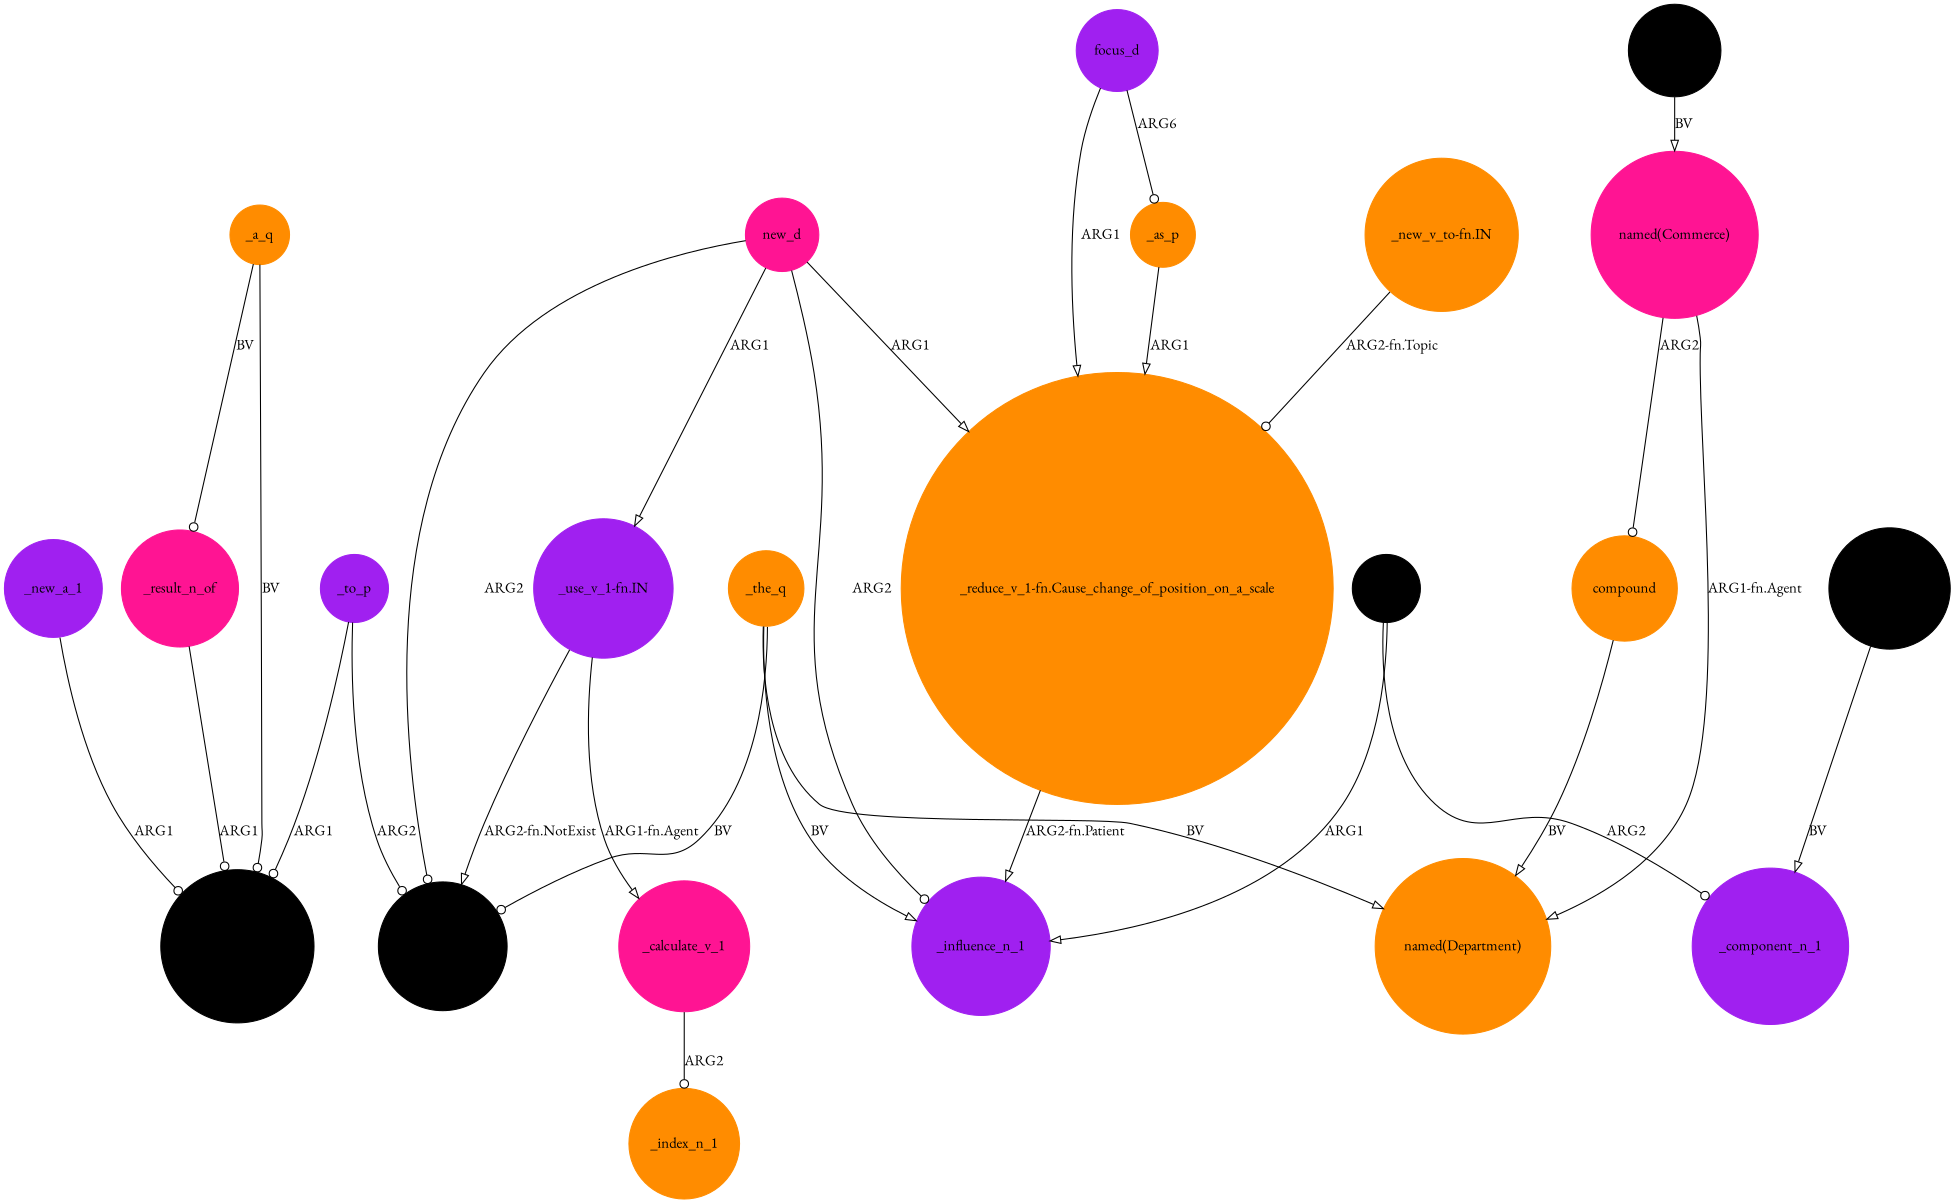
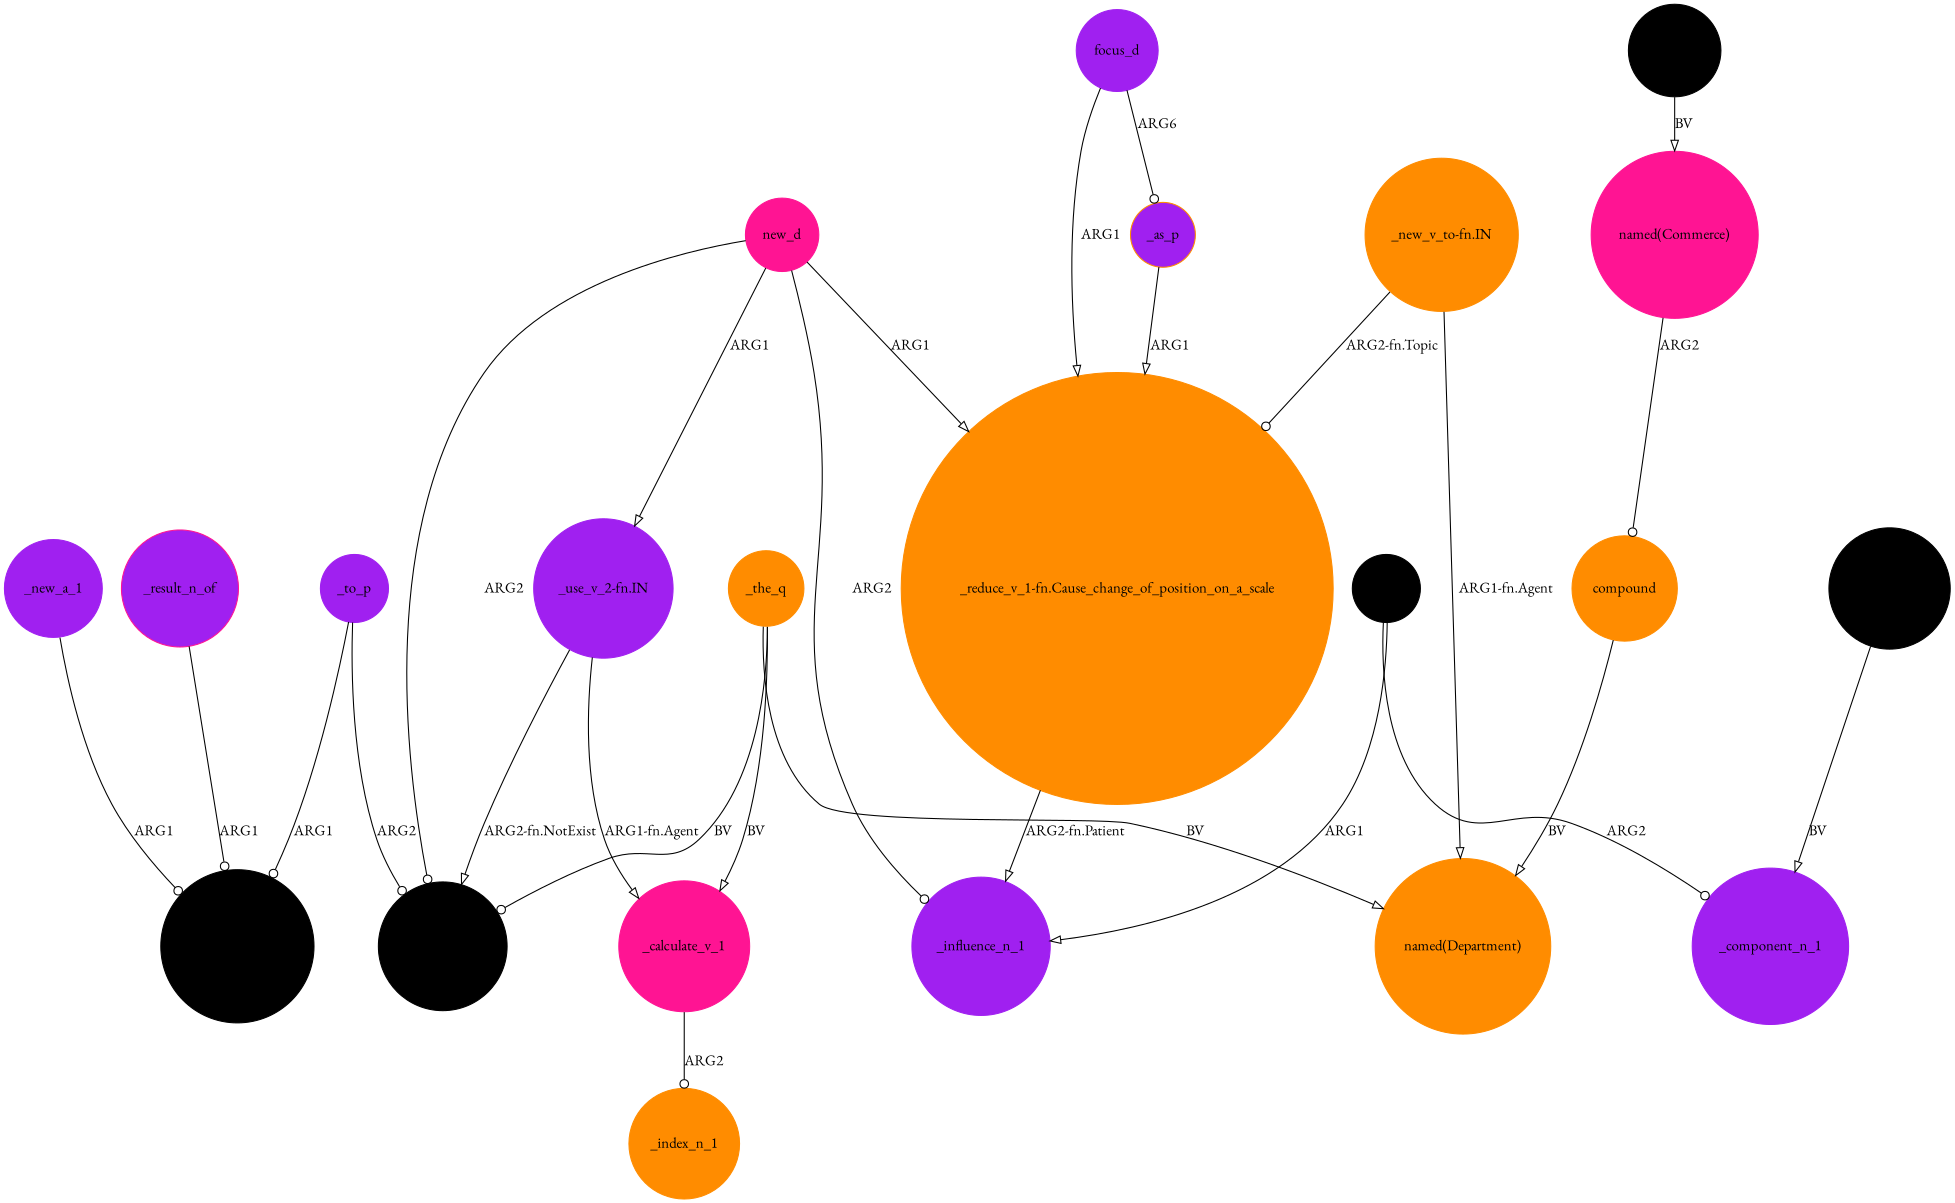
(260, 235) -> none
(1163, 235) -> (1163, 235)
(180, 588) -> (180, 588)
(603, 588) -> (603, 588)
(1708, 648) -> (1452, 580)
(789, 796) -> (760, 757)
